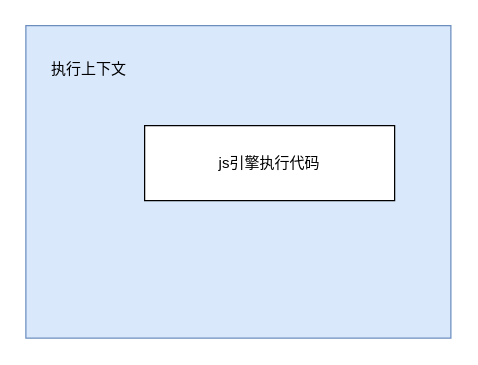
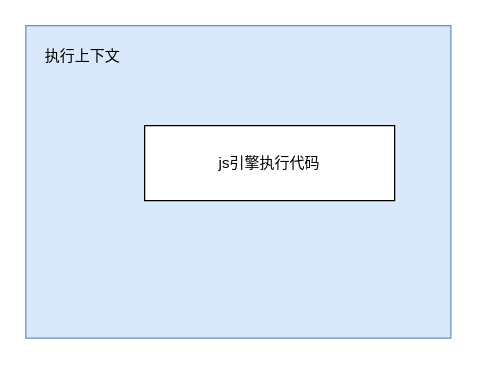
(88, 69) -> (82, 57)
